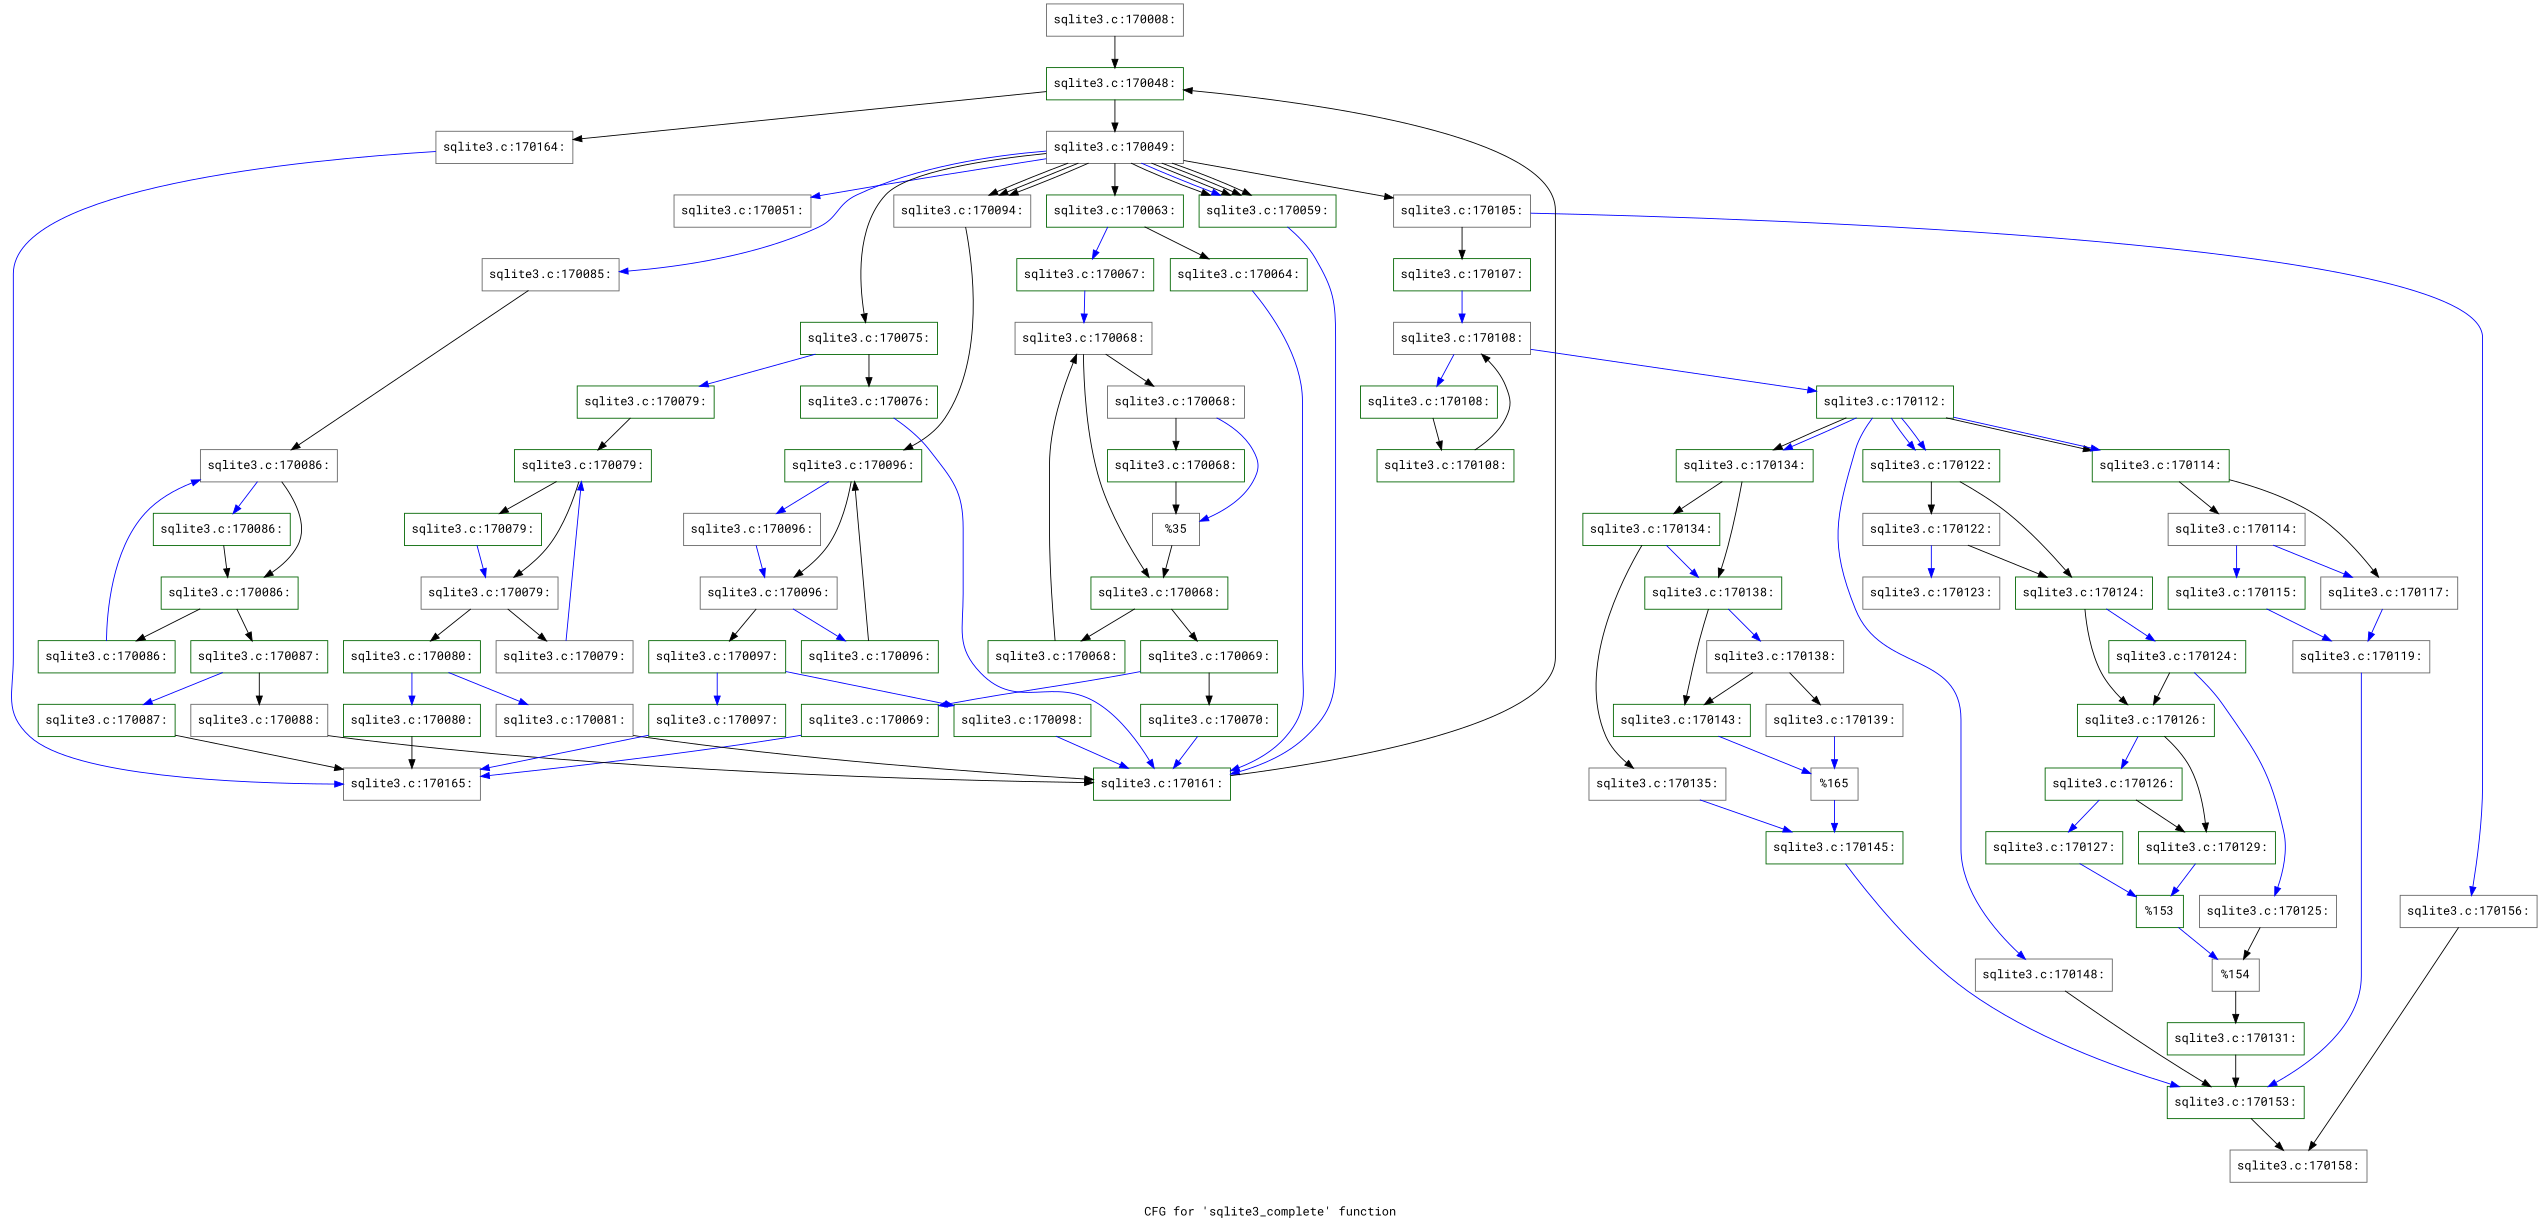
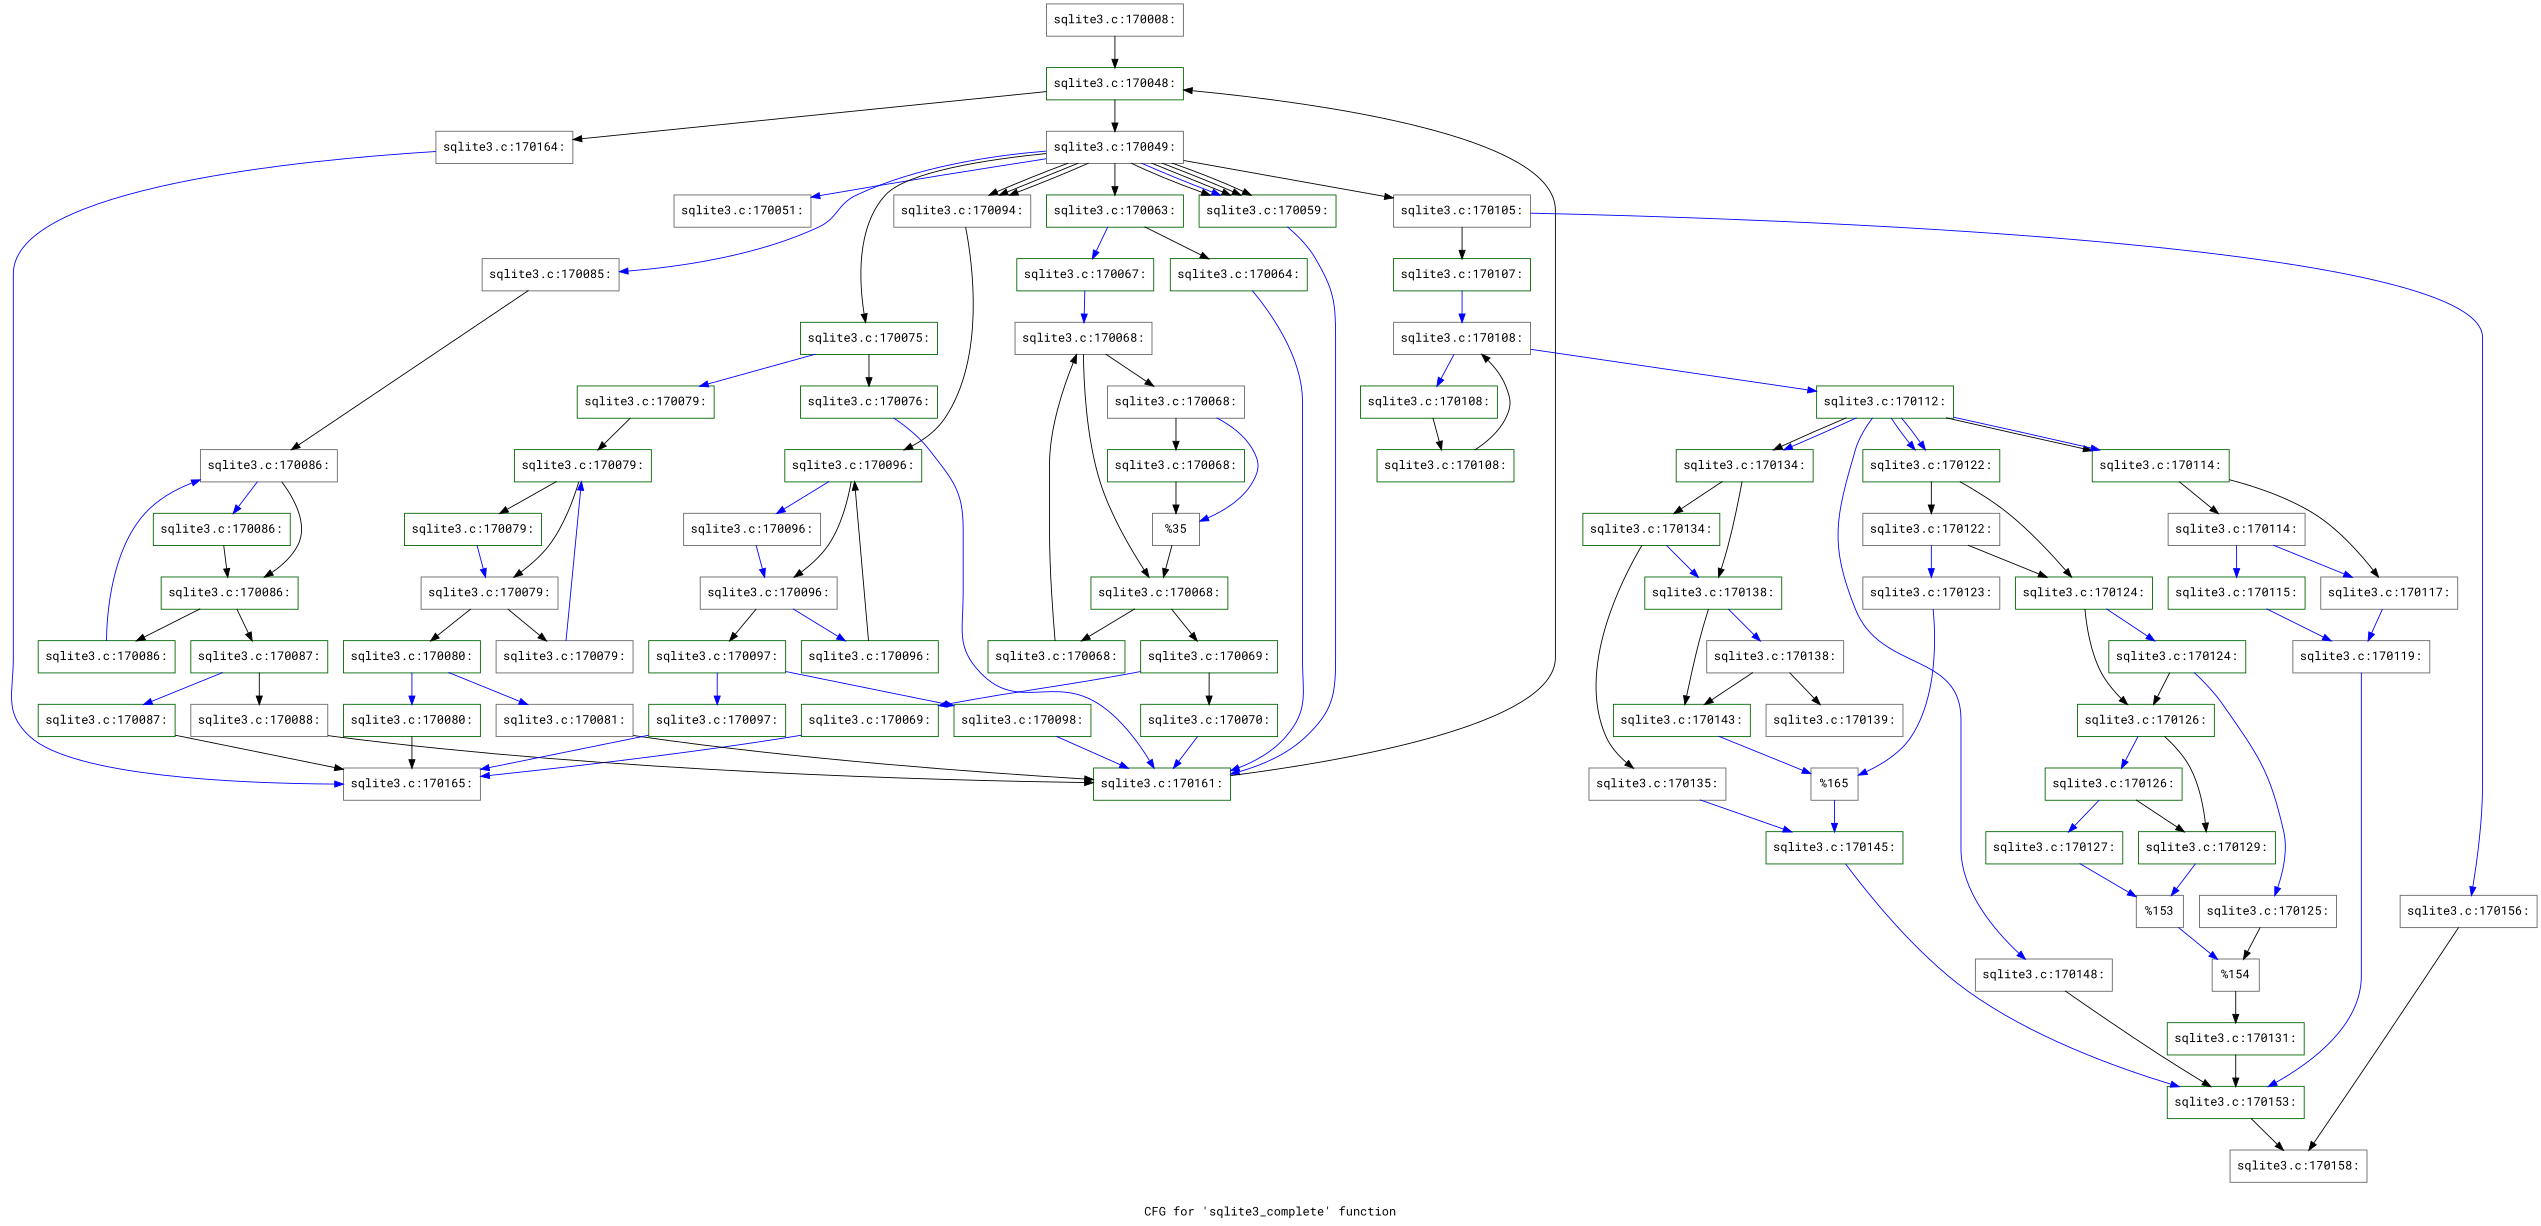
(1835, 748) -> (1926, 703)
(2160, 911) -> (2160, 911)
